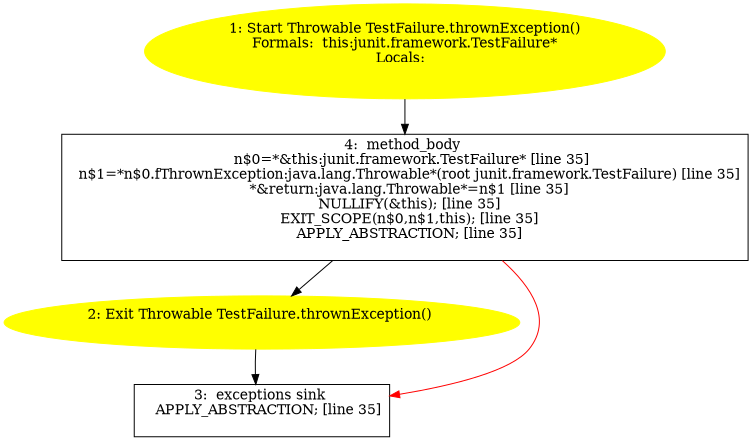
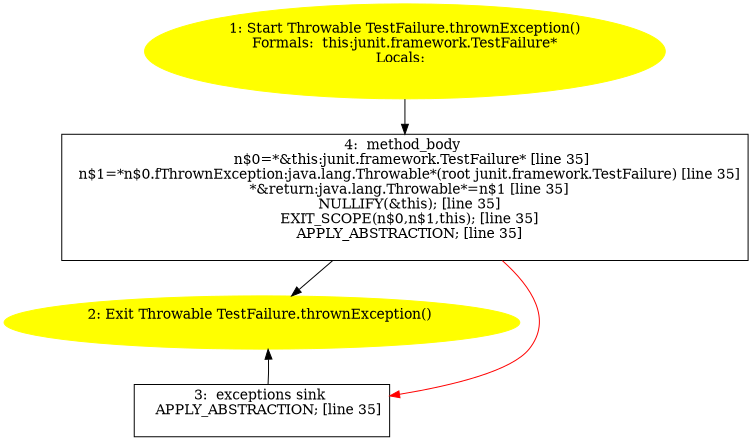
(255, 362) -> (269, 372)
